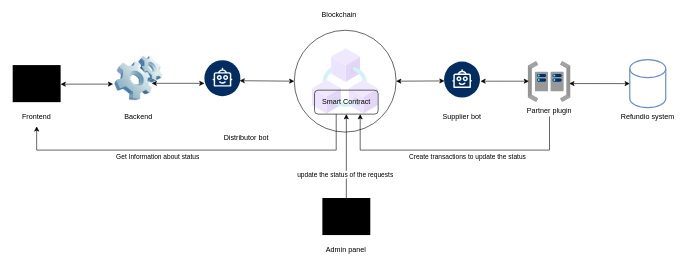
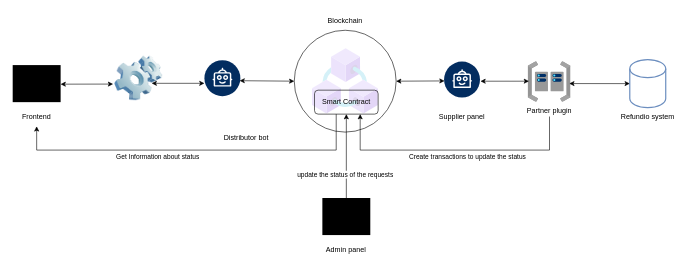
(339, 15) -> (345, 21)
(138, 117) -> none
(462, 117) -> (462, 117)
